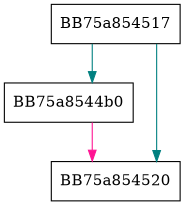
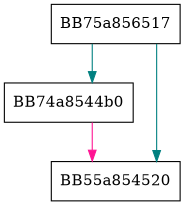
(116, 24) -> (116, 24)
(69, 103) -> (69, 103)
(116, 181) -> (116, 181)
